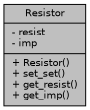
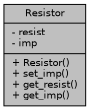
(39, 74) -> (40, 74)
